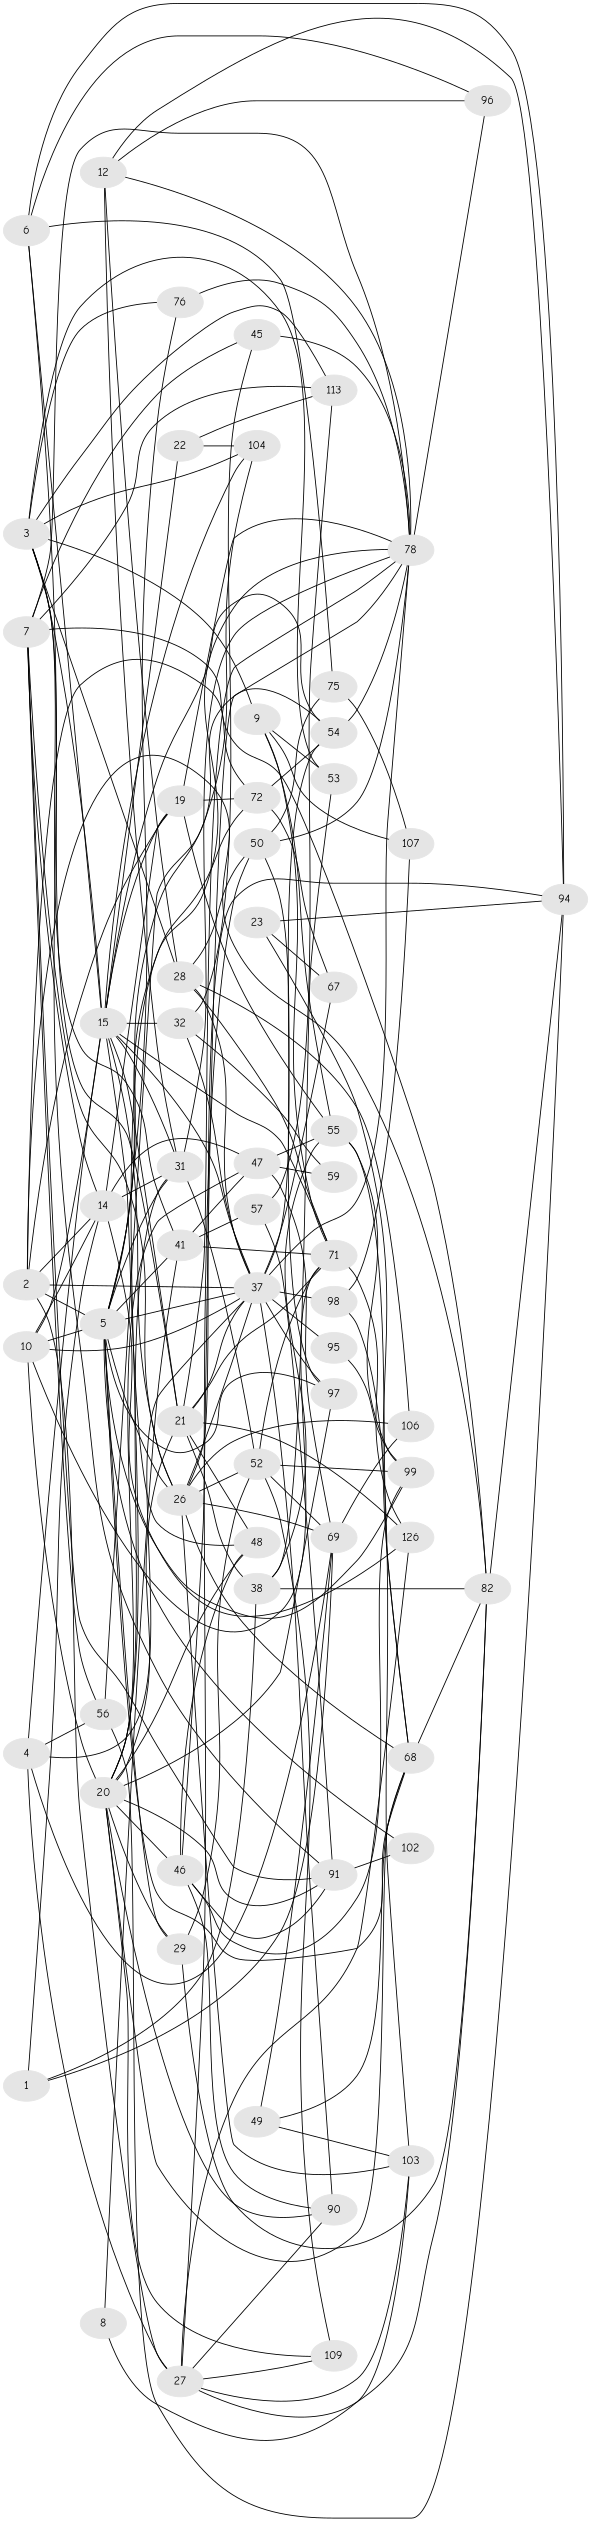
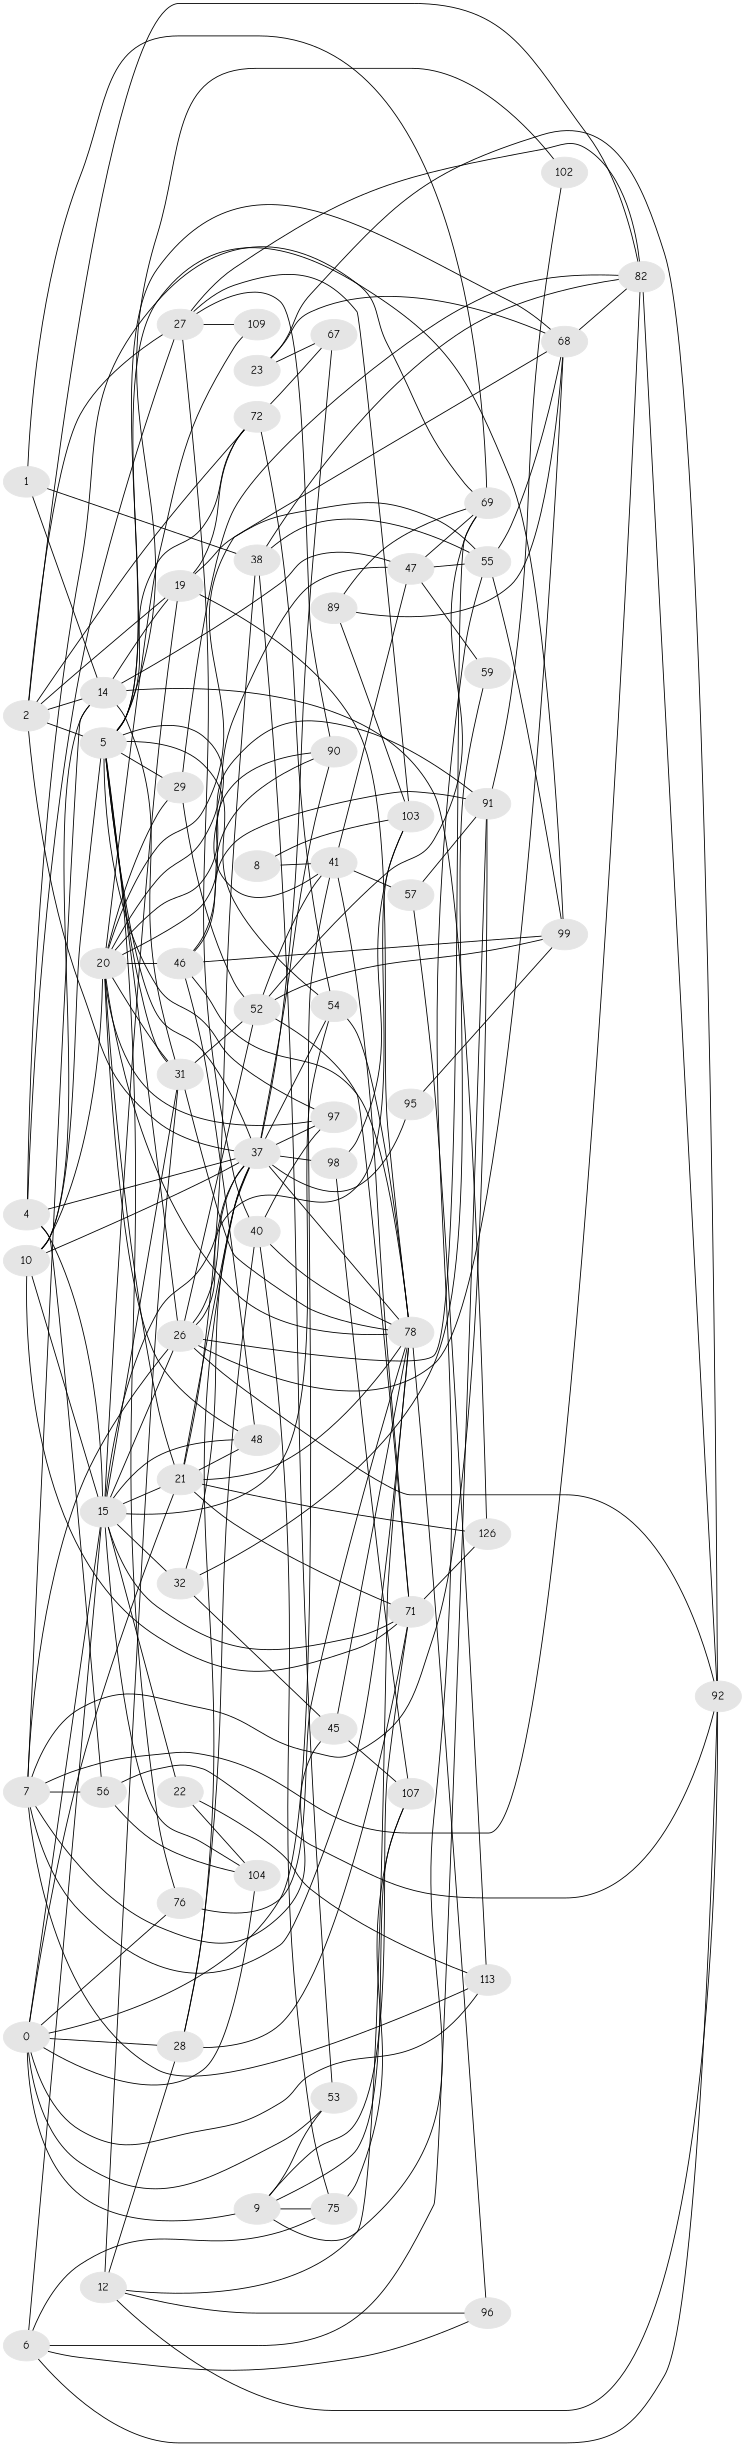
(26, 534) -> (26, 2037)
(257, 844) -> (257, 1232)
(565, 899) -> (718, 1696)
(411, 1426) -> none
none -> (372, 1761)
(304, 1930) -> (275, 964)
(340, 1979) -> none
(257, 2122) -> (334, 608)
none -> (296, 2209)
